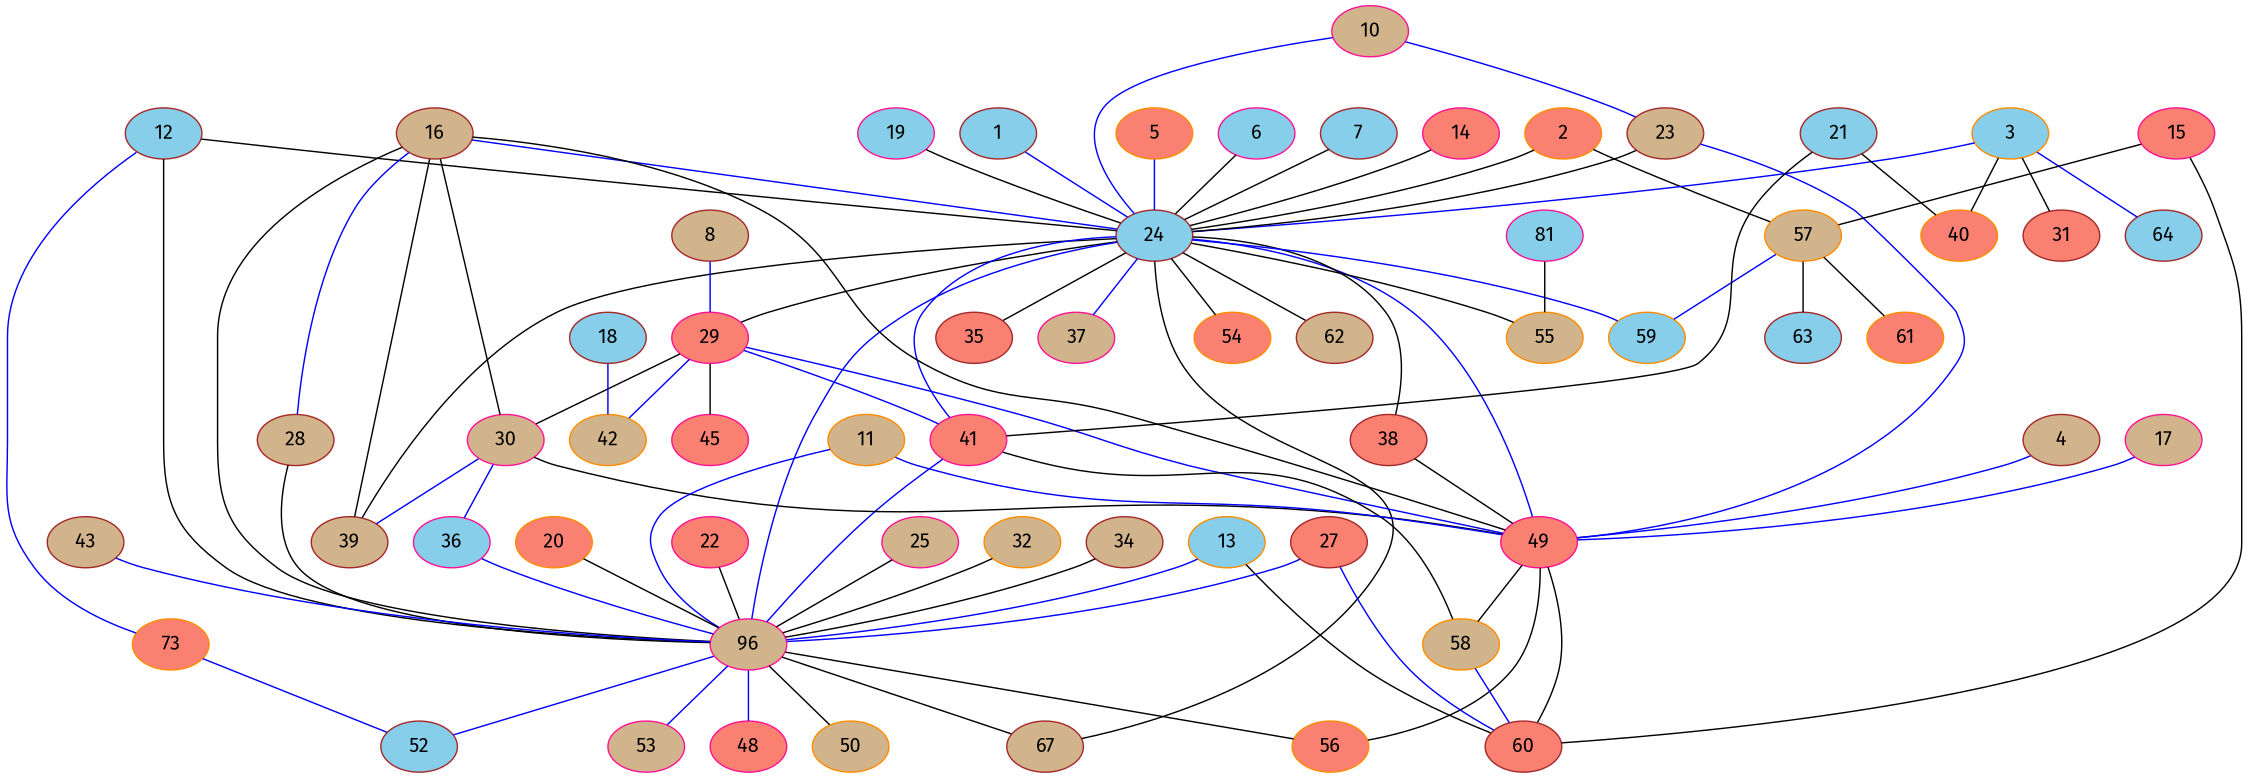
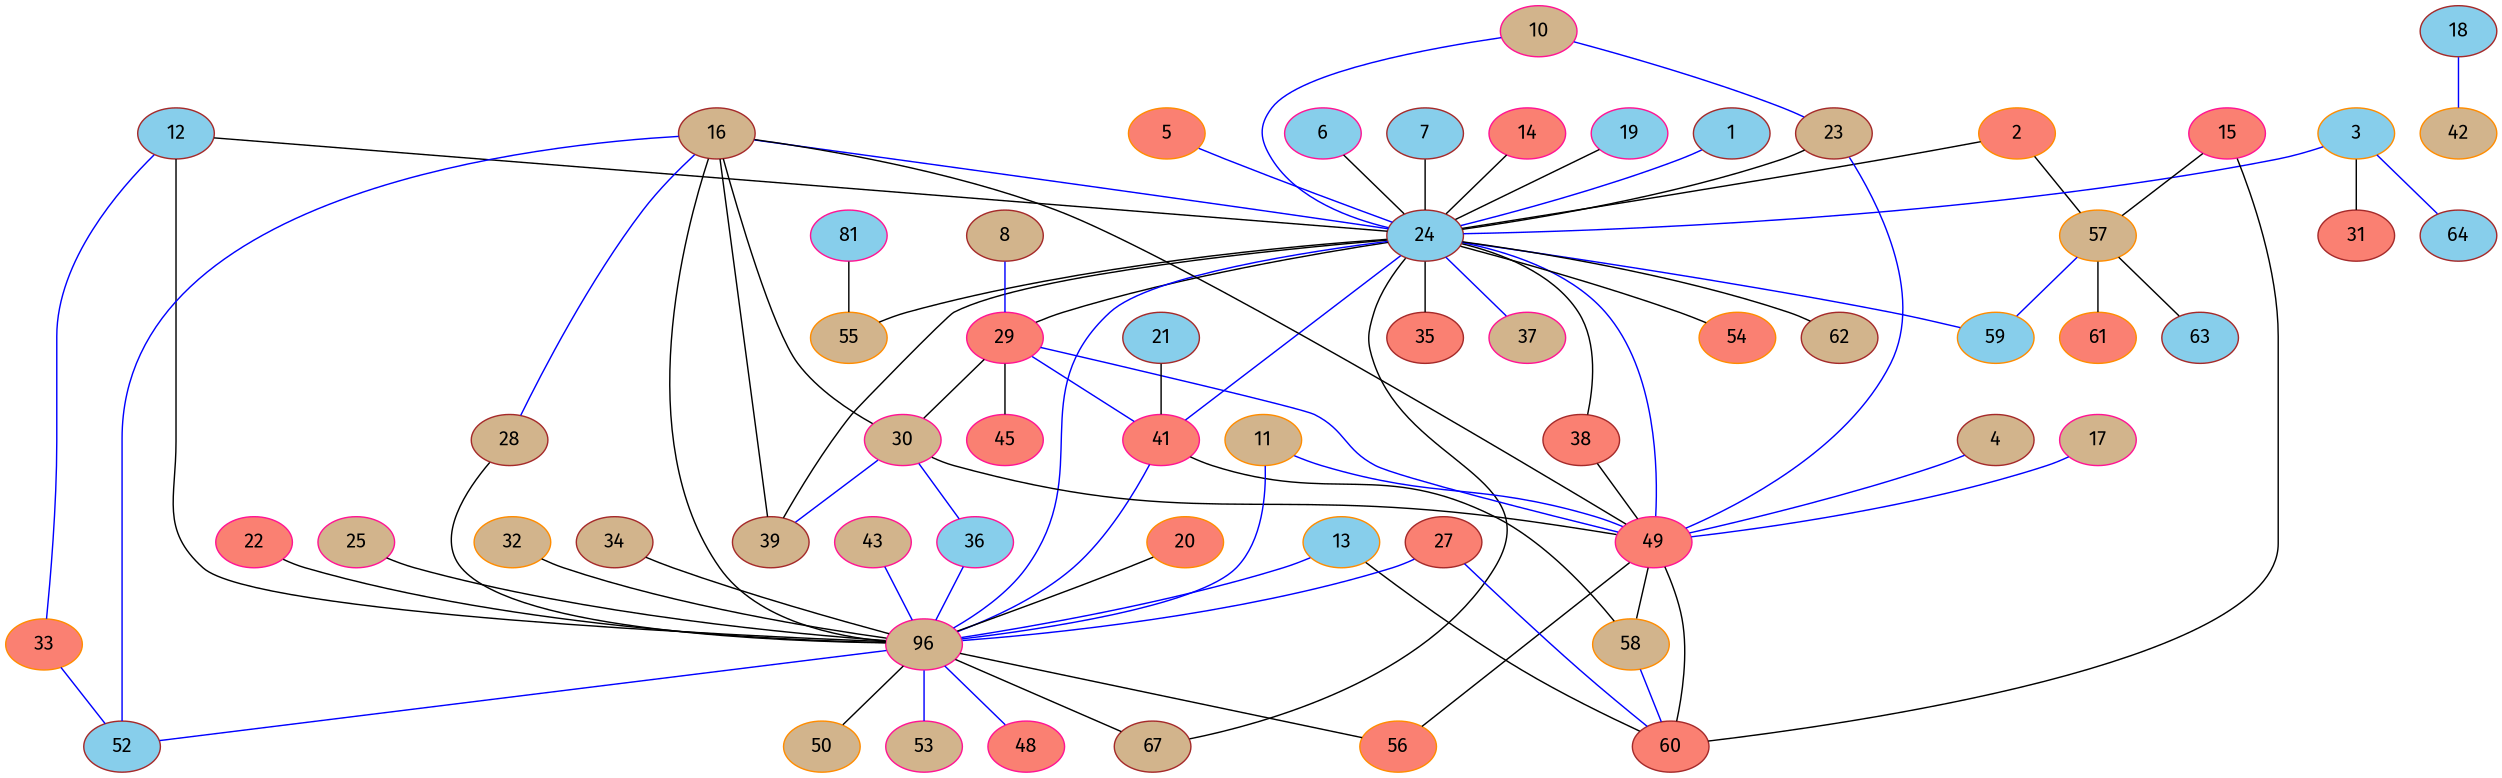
(1959, 236) -> none
none -> (218, 267)
(659, 389) -> none
(86, 542) -> (873, 542)
(171, 644) -> (44, 644)
